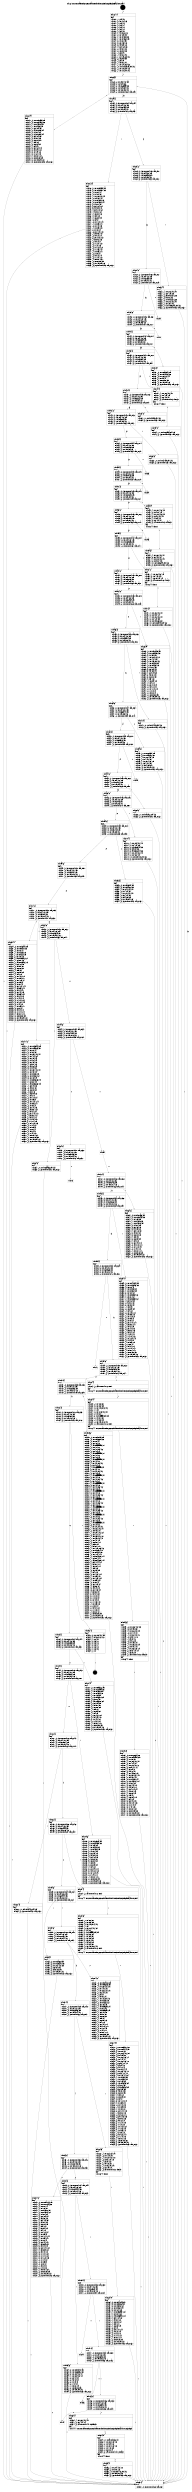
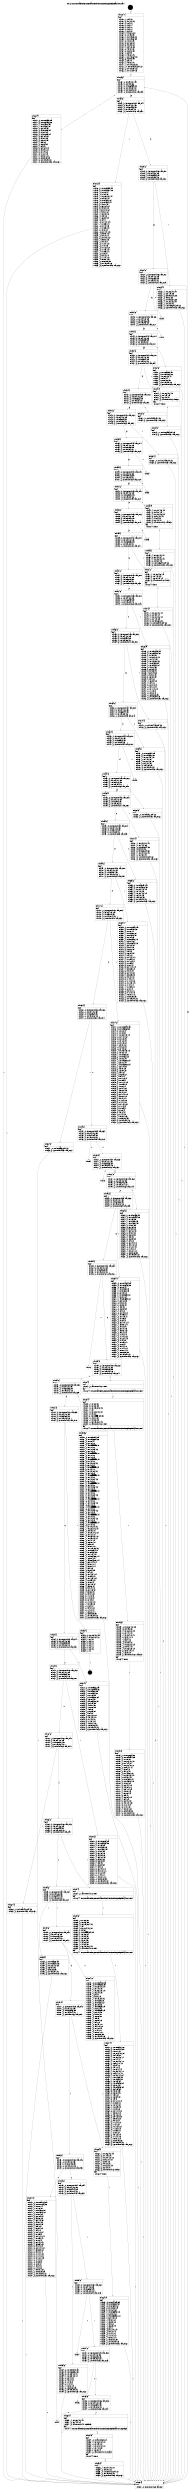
(33, 930) -> (123, 899)
(106, 1163) -> (114, 1171)
